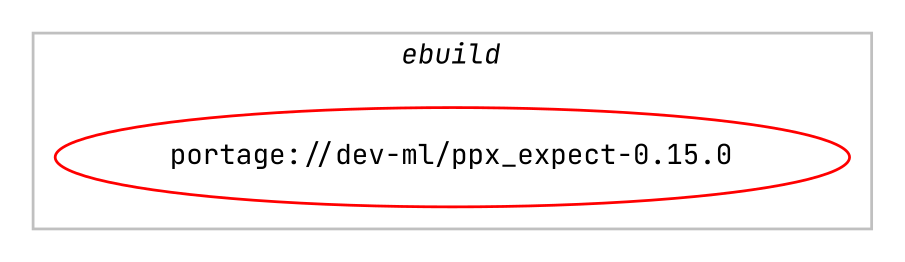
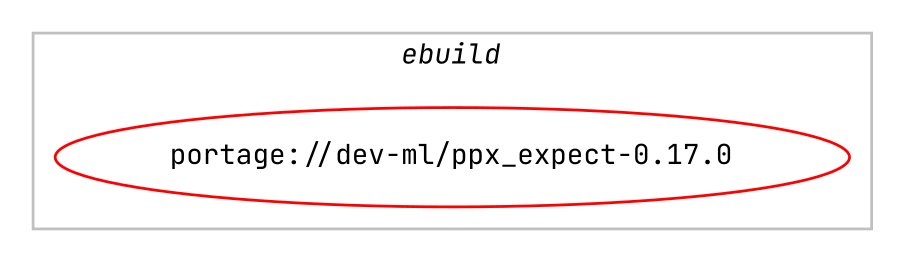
(452, 157) -> (452, 157)
